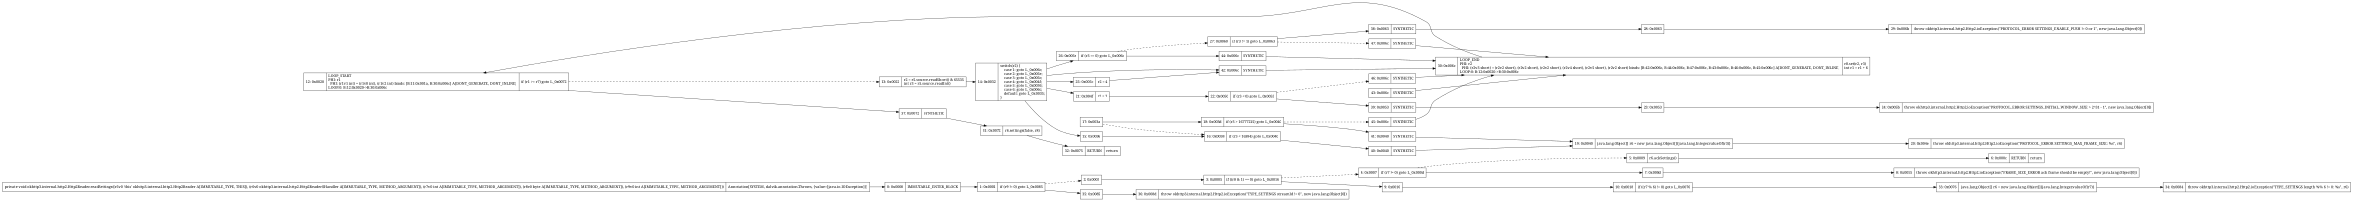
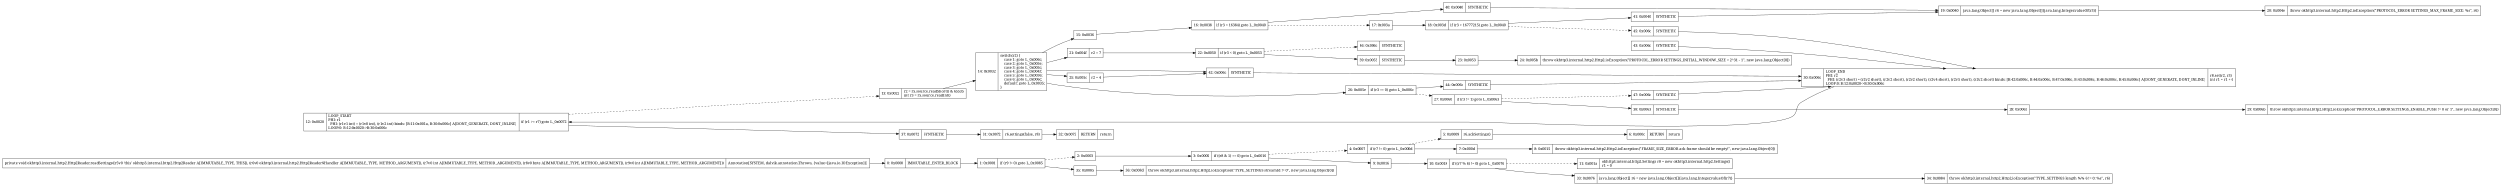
(1439, 76) -> none
(1152, 131) -> (1317, 25)
none -> (1655, 164)
